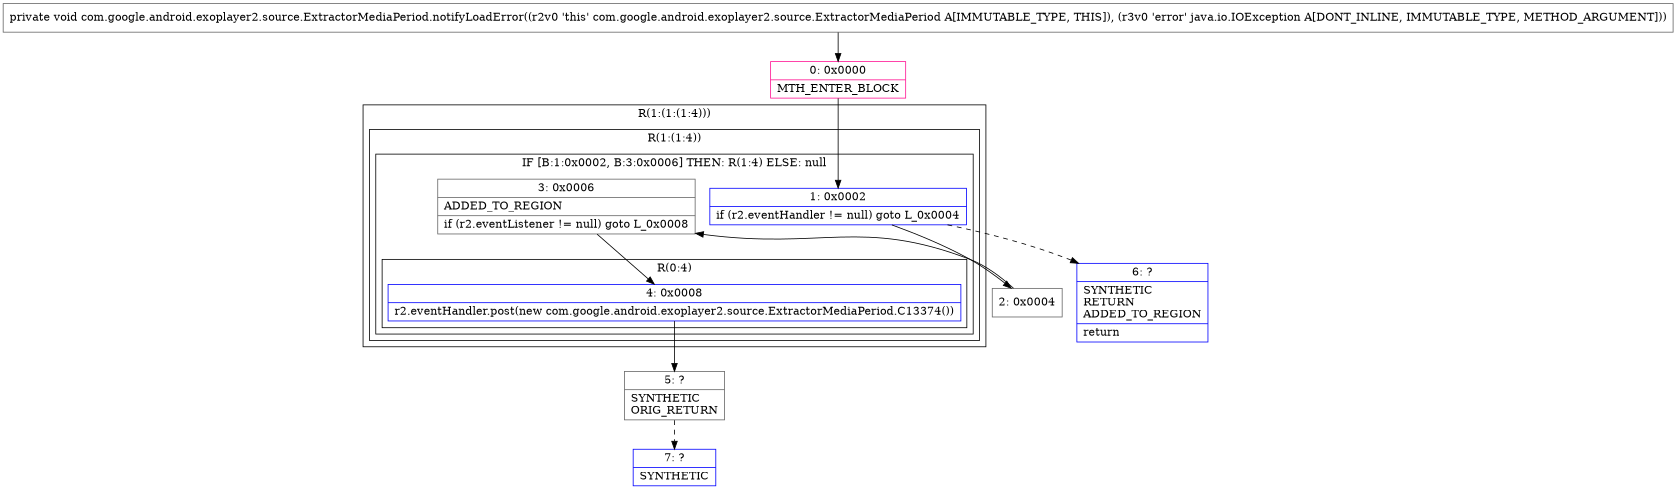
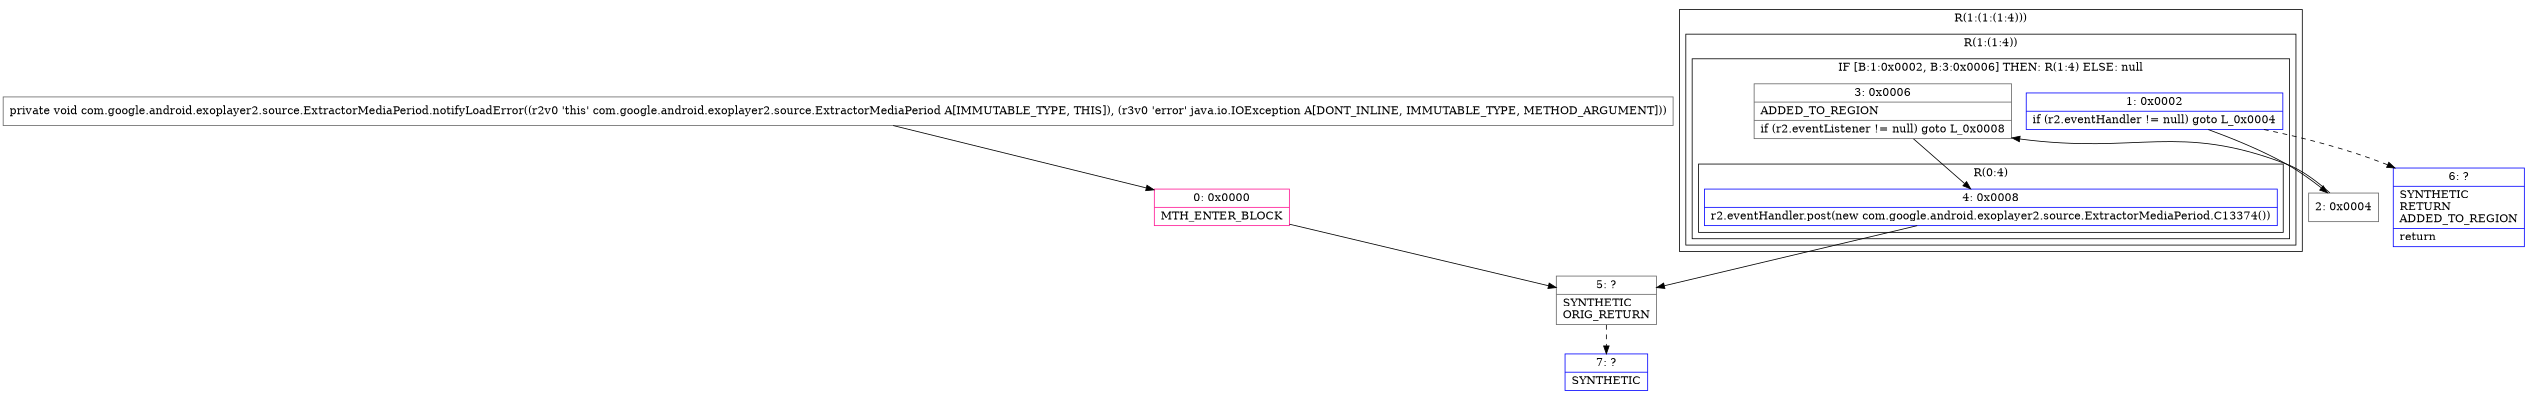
(838, 139) -> (1419, 255)
